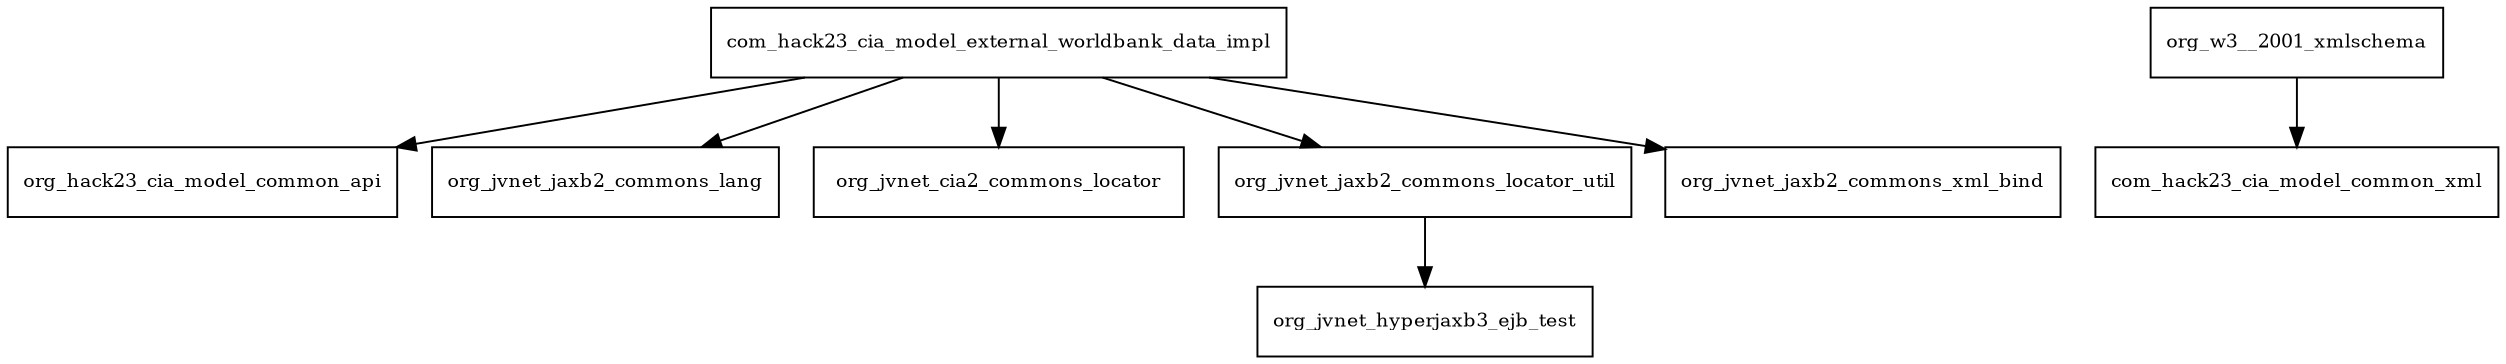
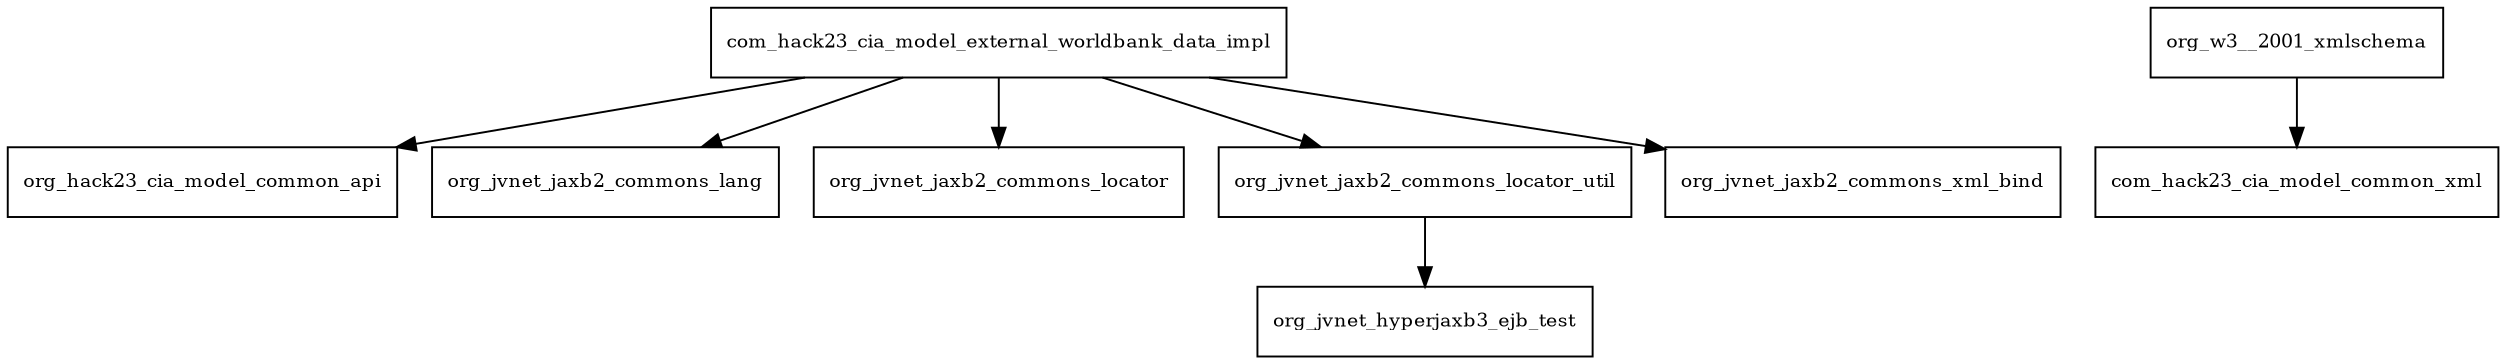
(999, 182) -> (999, 182)
